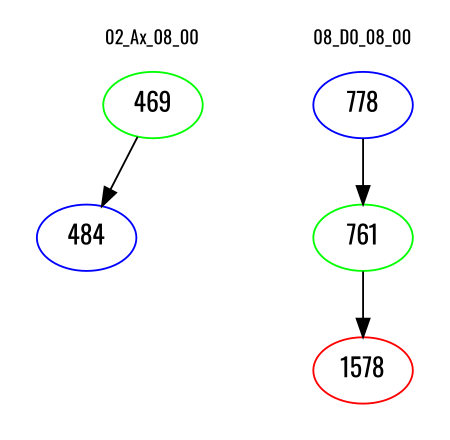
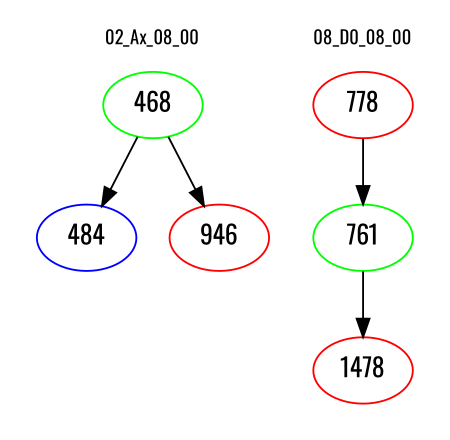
(153, 105) -> (153, 105)
(363, 105) -> (363, 105)
none -> (219, 238)
(363, 370) -> (363, 370)
